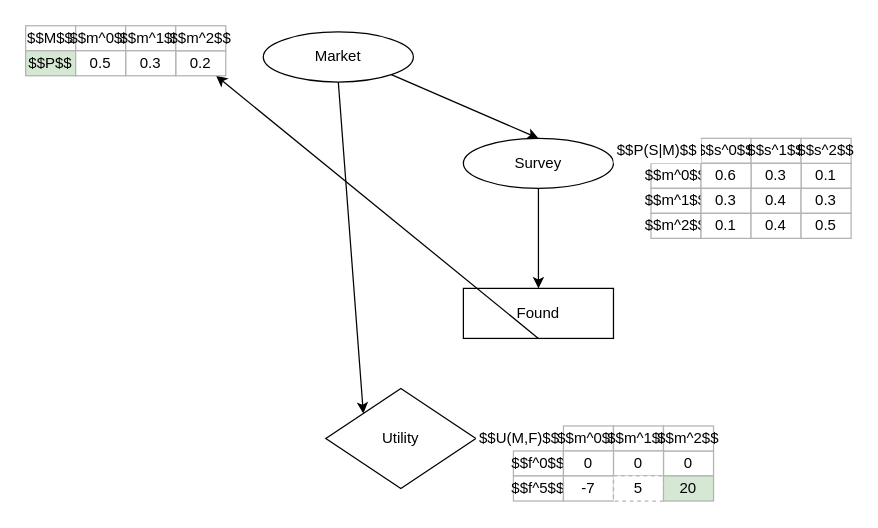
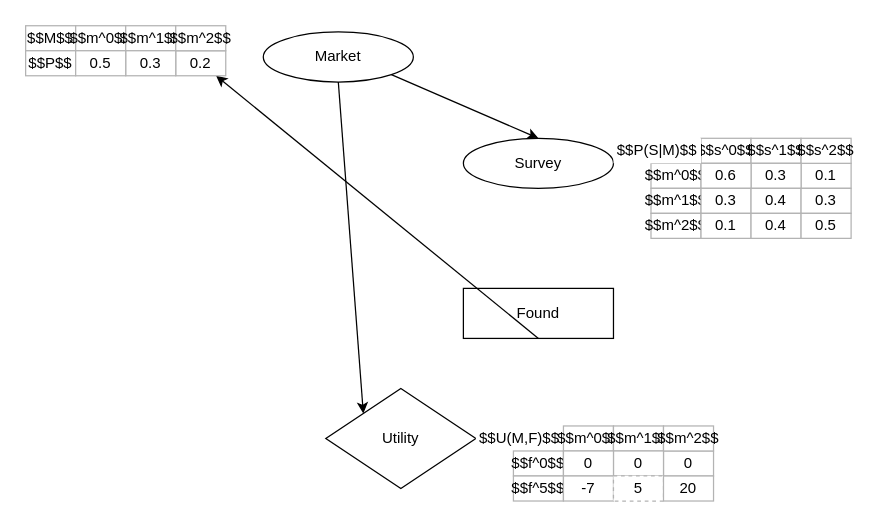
(51, 63) -> (51, 63)
(538, 234) -> none
(688, 488) -> (688, 488)
